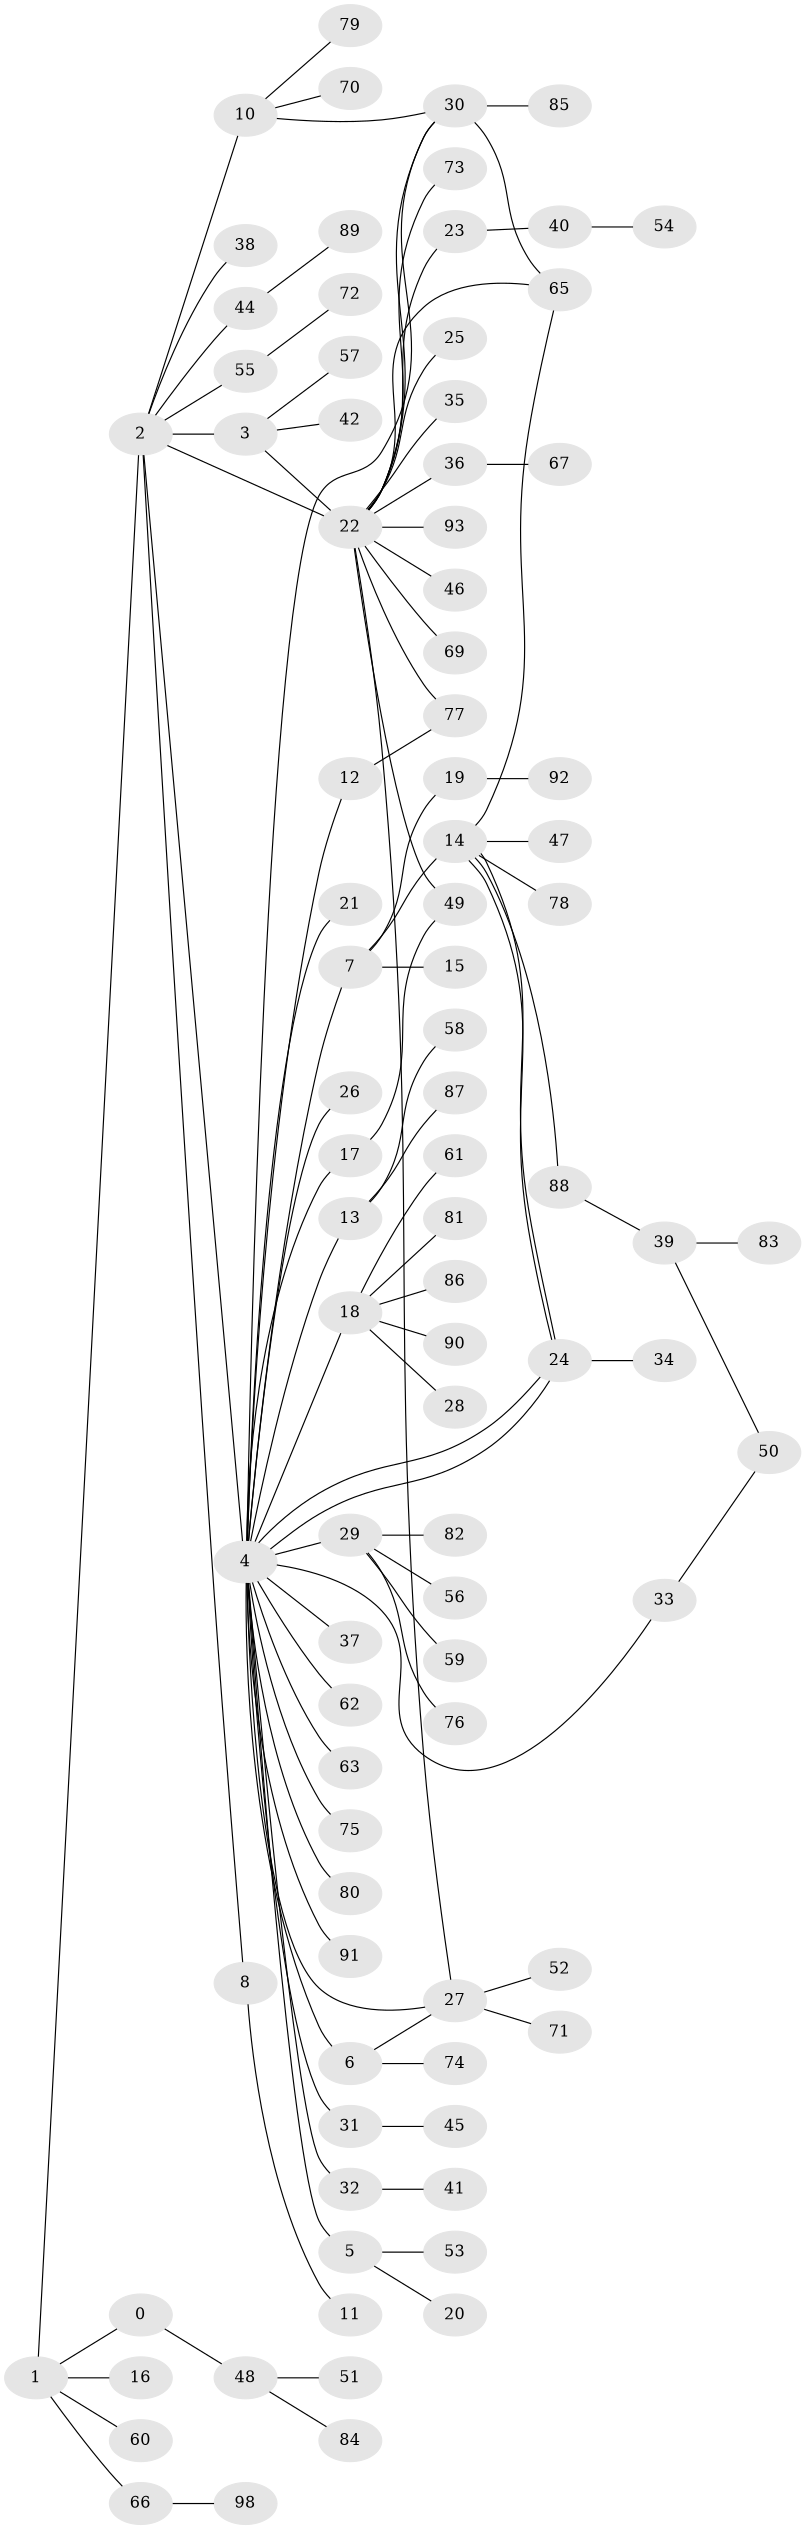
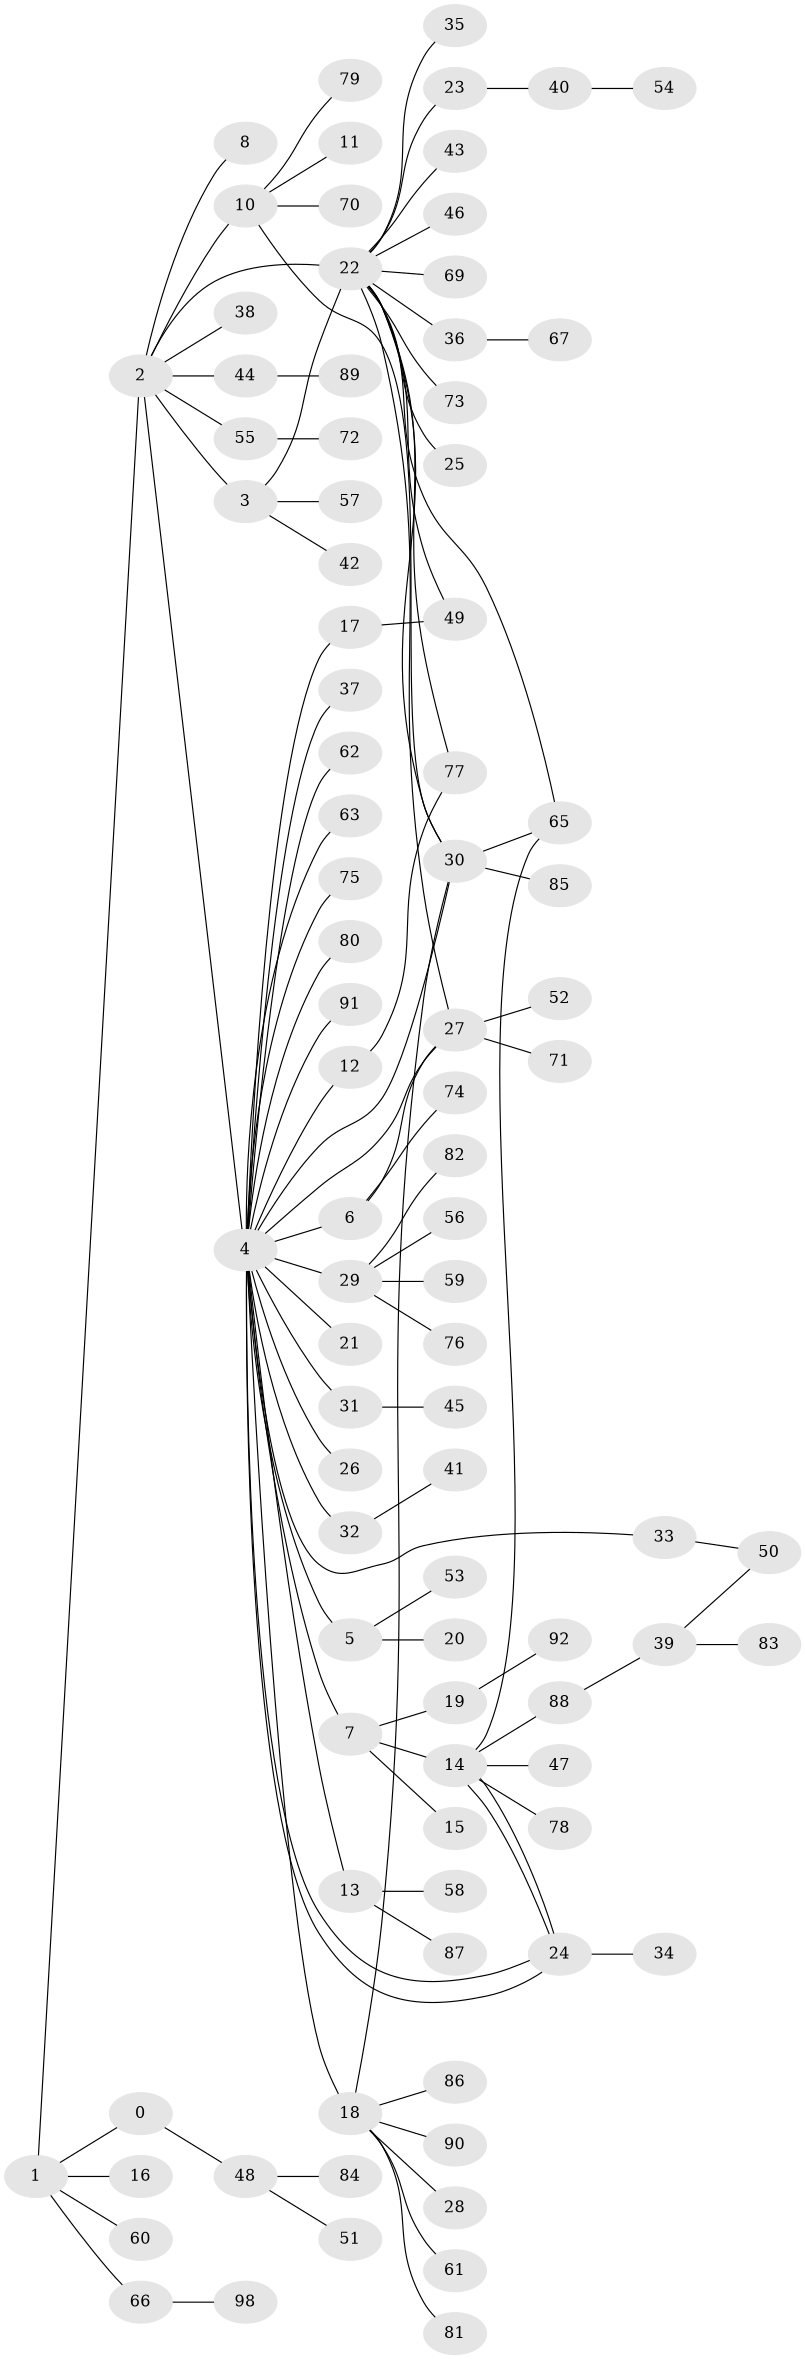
(455, 527) -> (455, 151)
none -> (398, 1487)
(272, 2157) -> (298, 175)
